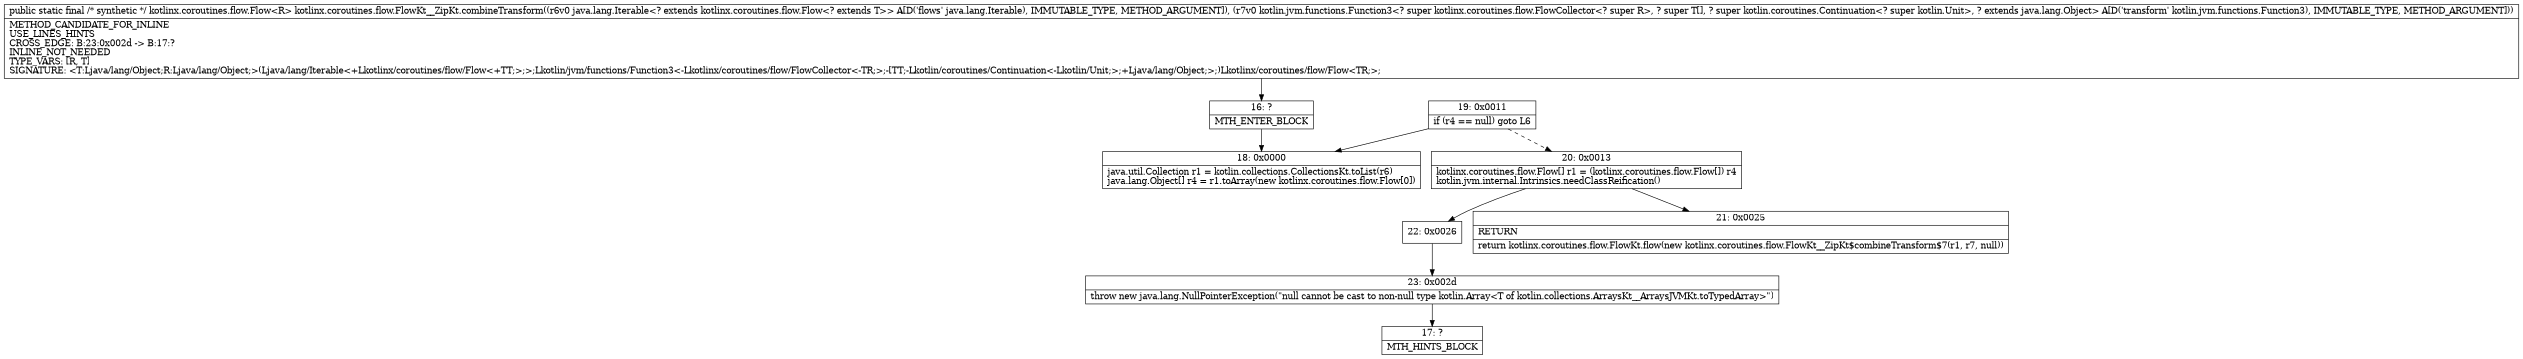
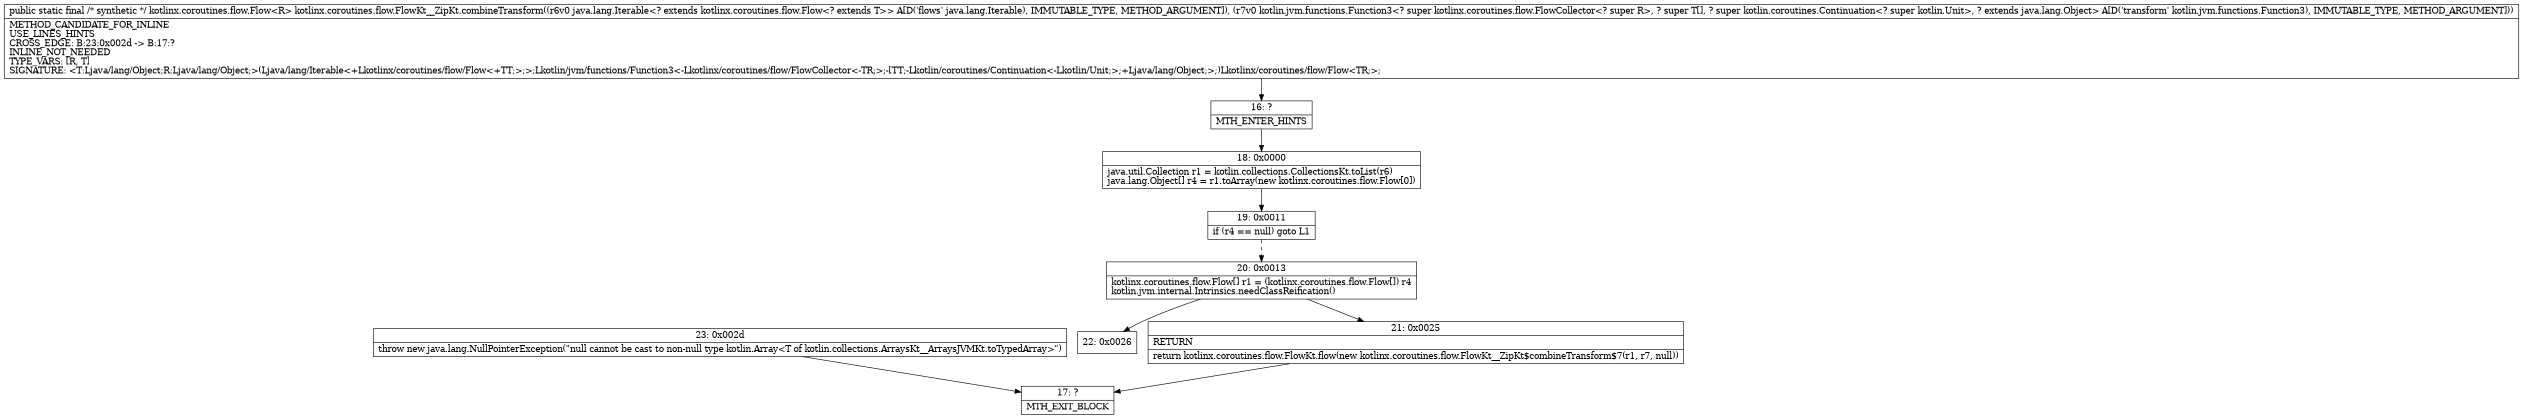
(1262, 122) -> (1262, 122)
(1482, 122) -> (1262, 232)
(1385, 139) -> (1262, 197)
(1432, 257) -> none
(1432, 347) -> (1068, 407)
none -> (1205, 377)
